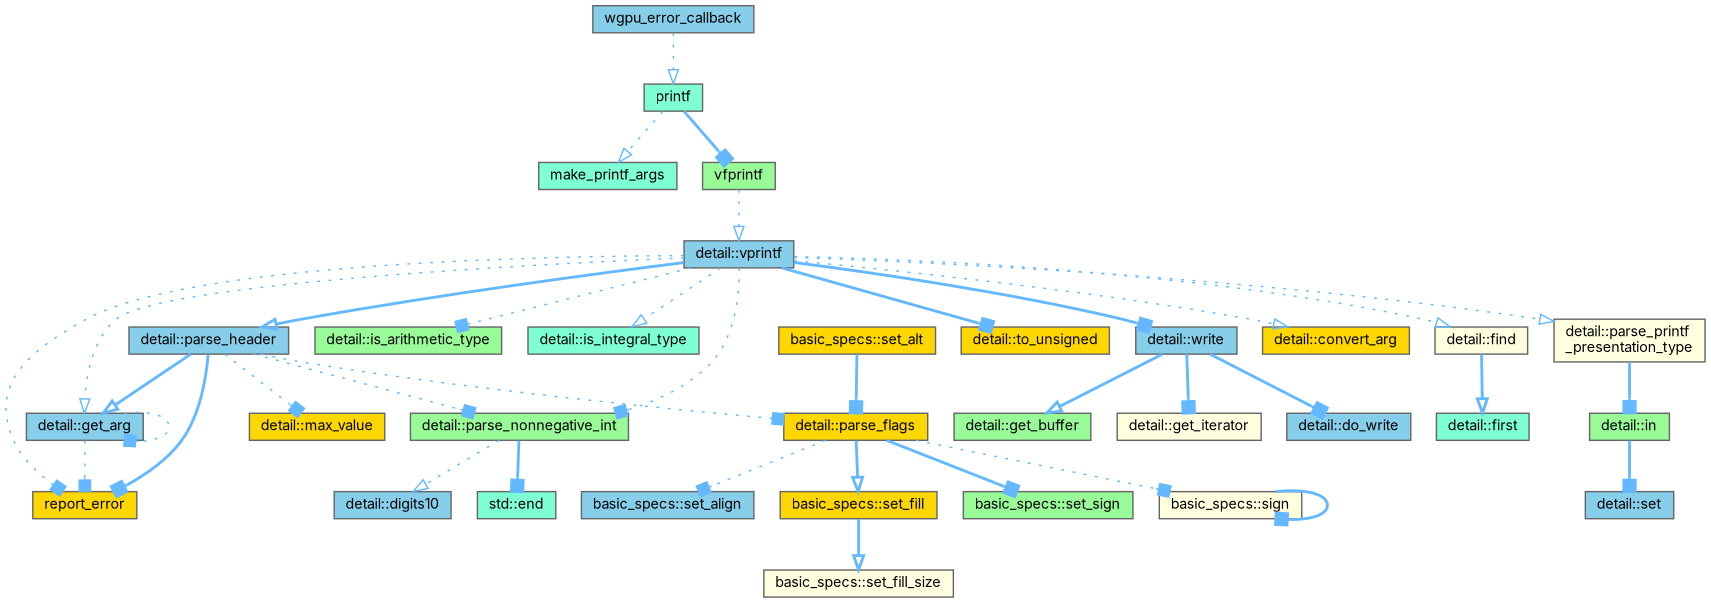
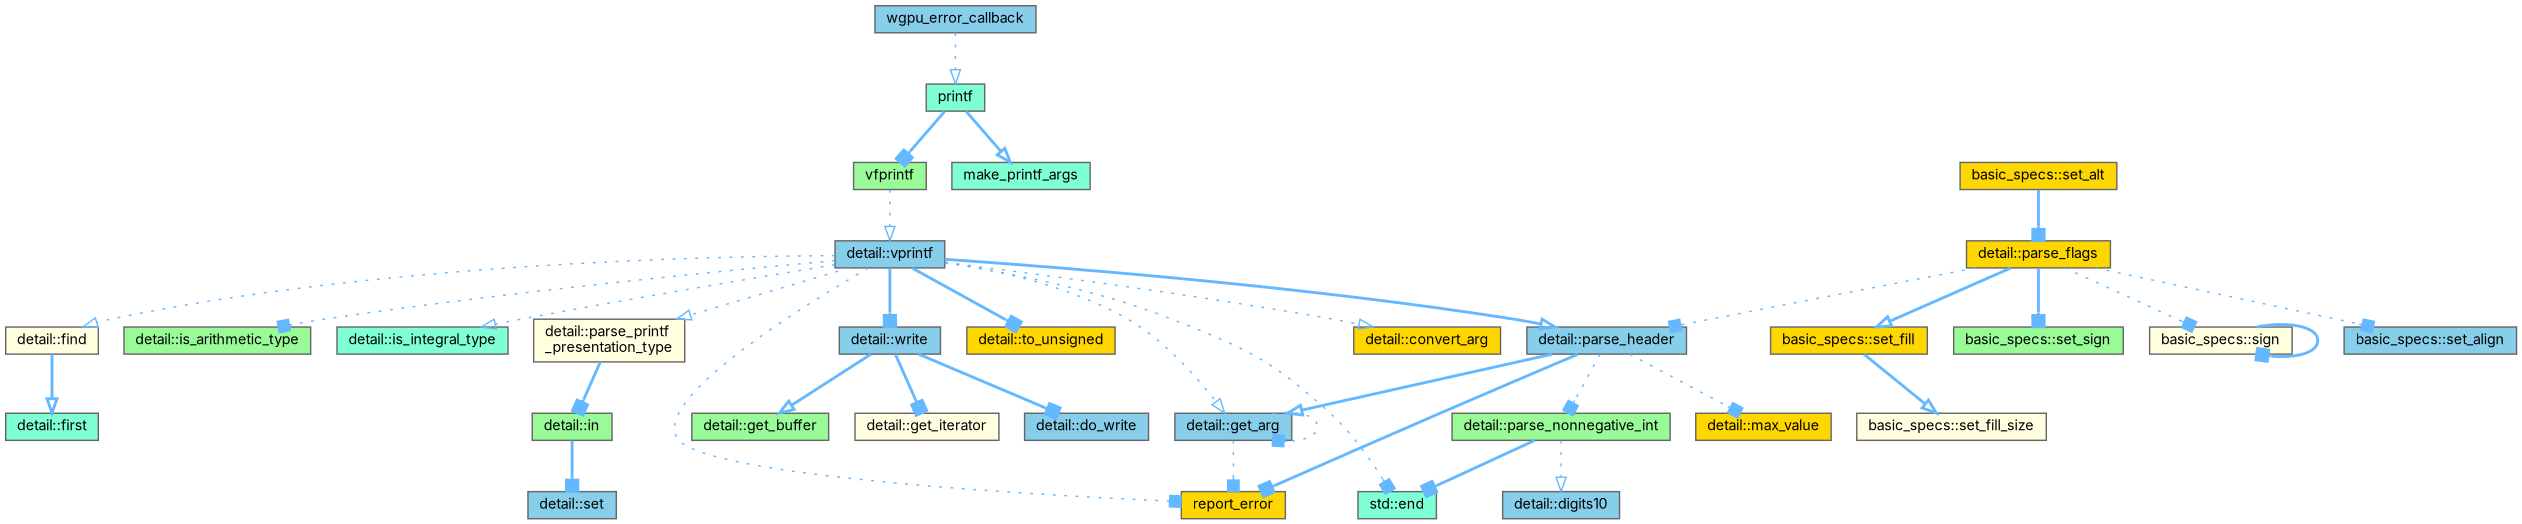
(645, 131) -> (984, 131)
(713, 360) -> (1188, 326)
(515, 392) -> (1830, 296)
